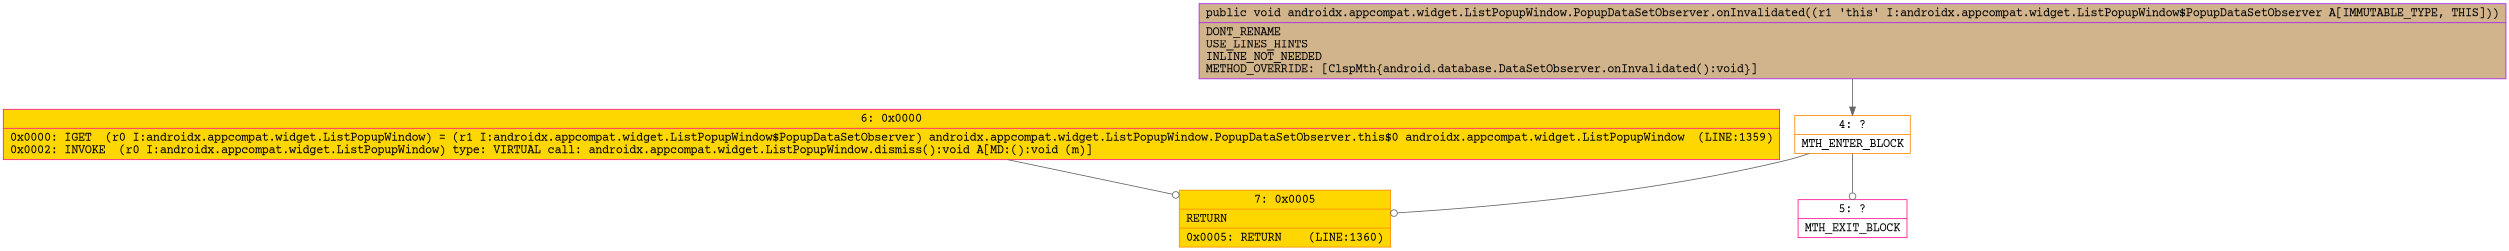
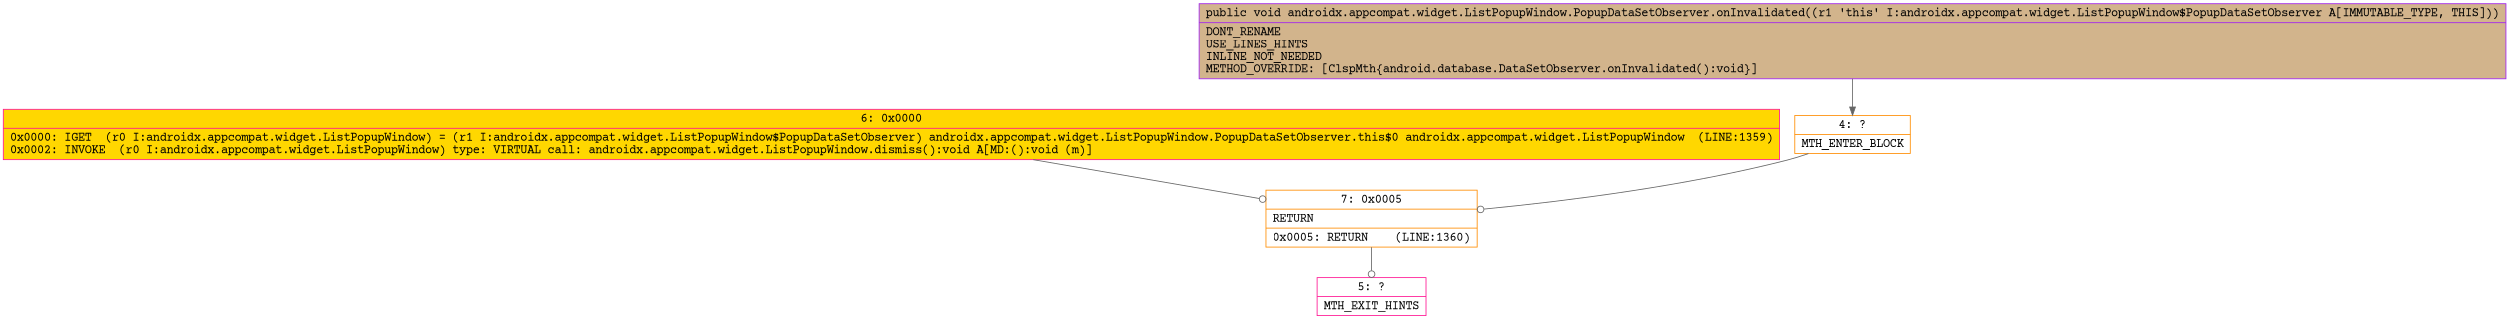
(1853, 173) -> (1372, 259)
(1285, 219) -> (1372, 219)
(1853, 228) -> (1372, 306)
